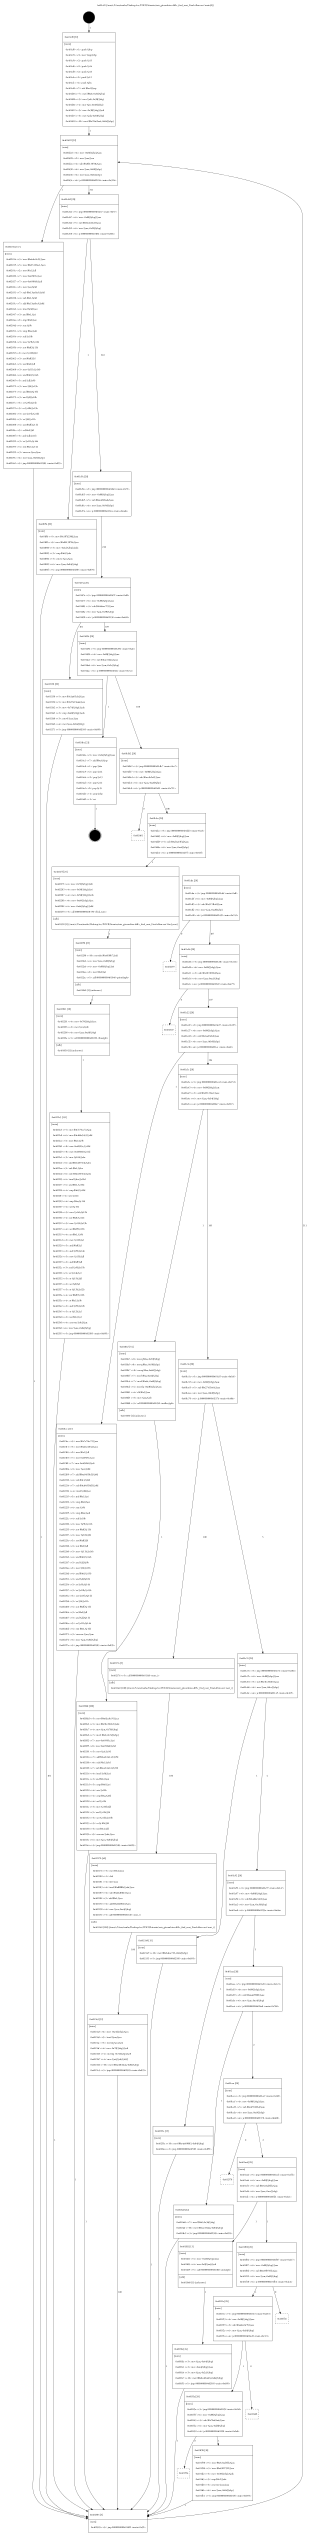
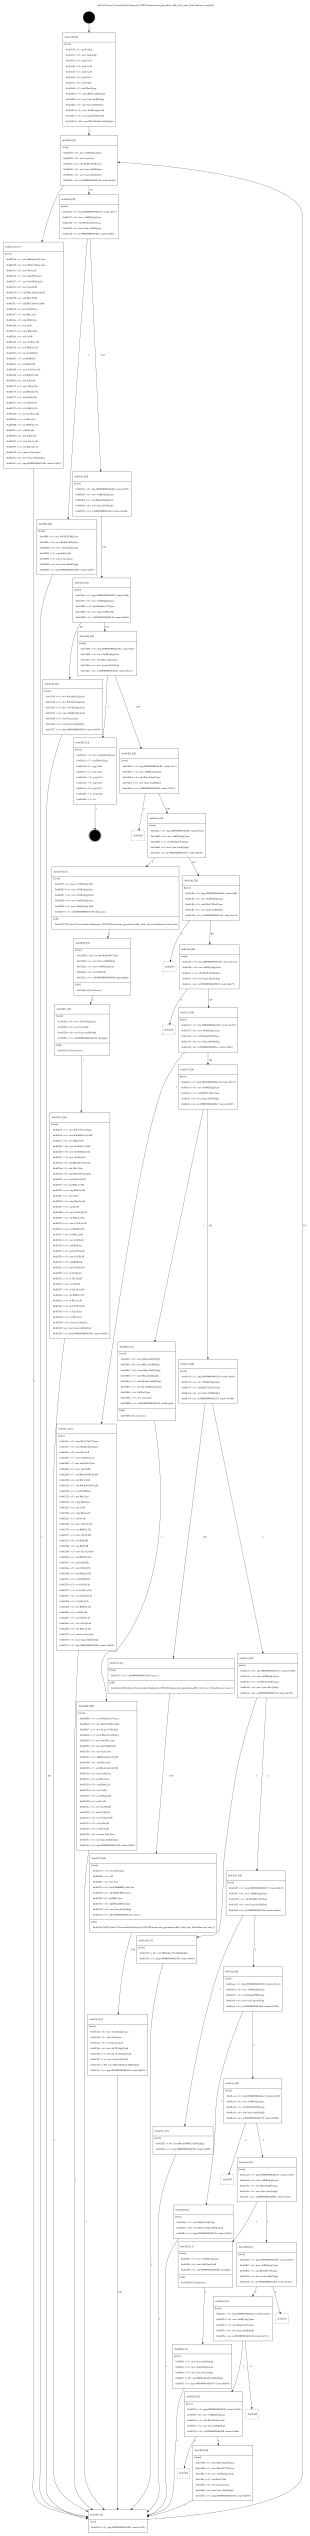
none -> (193, 866)
